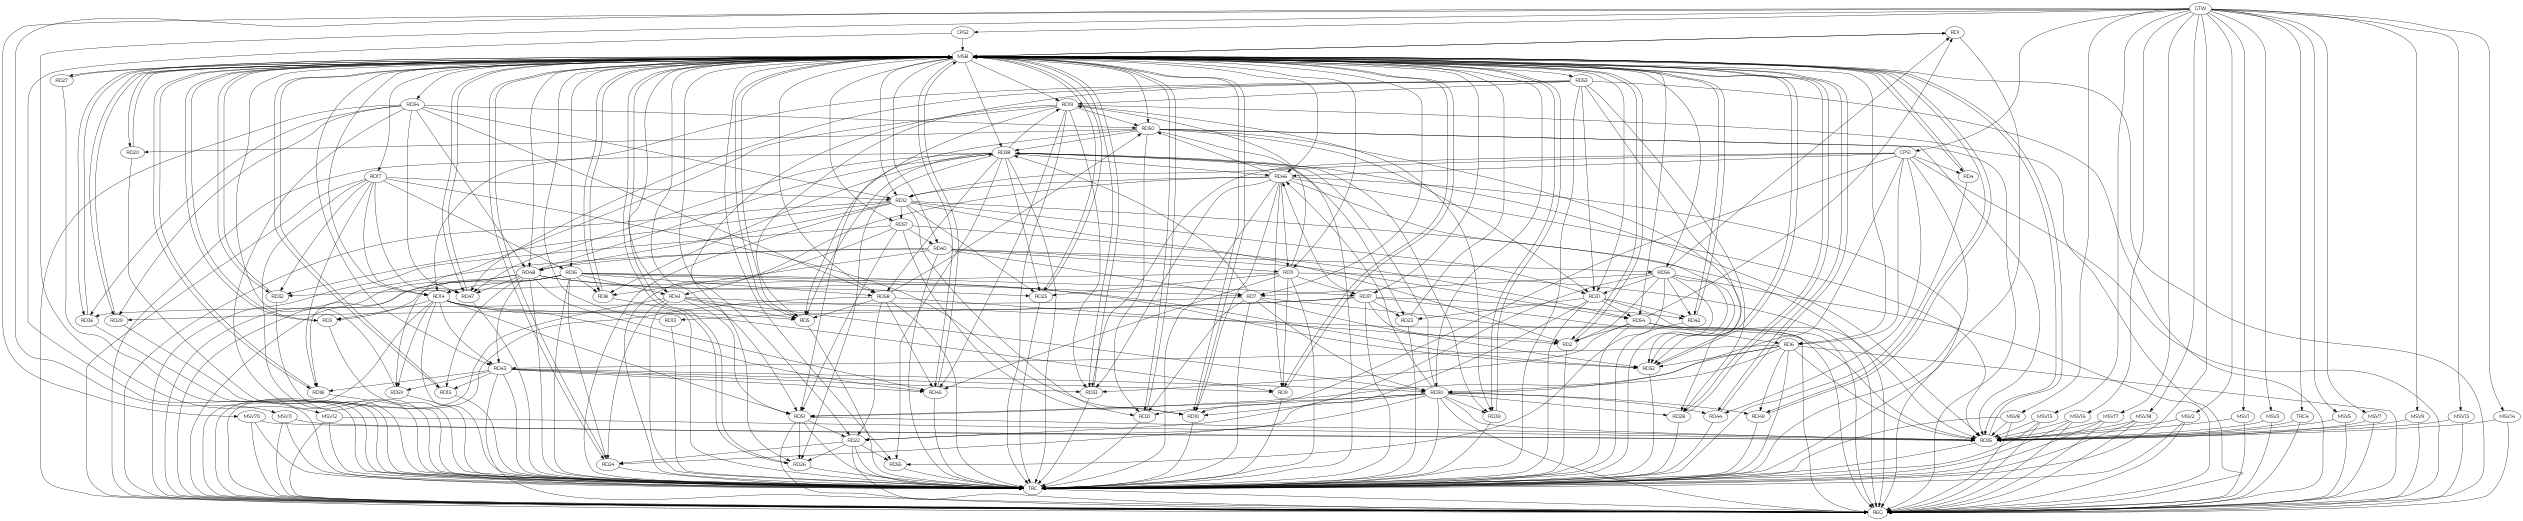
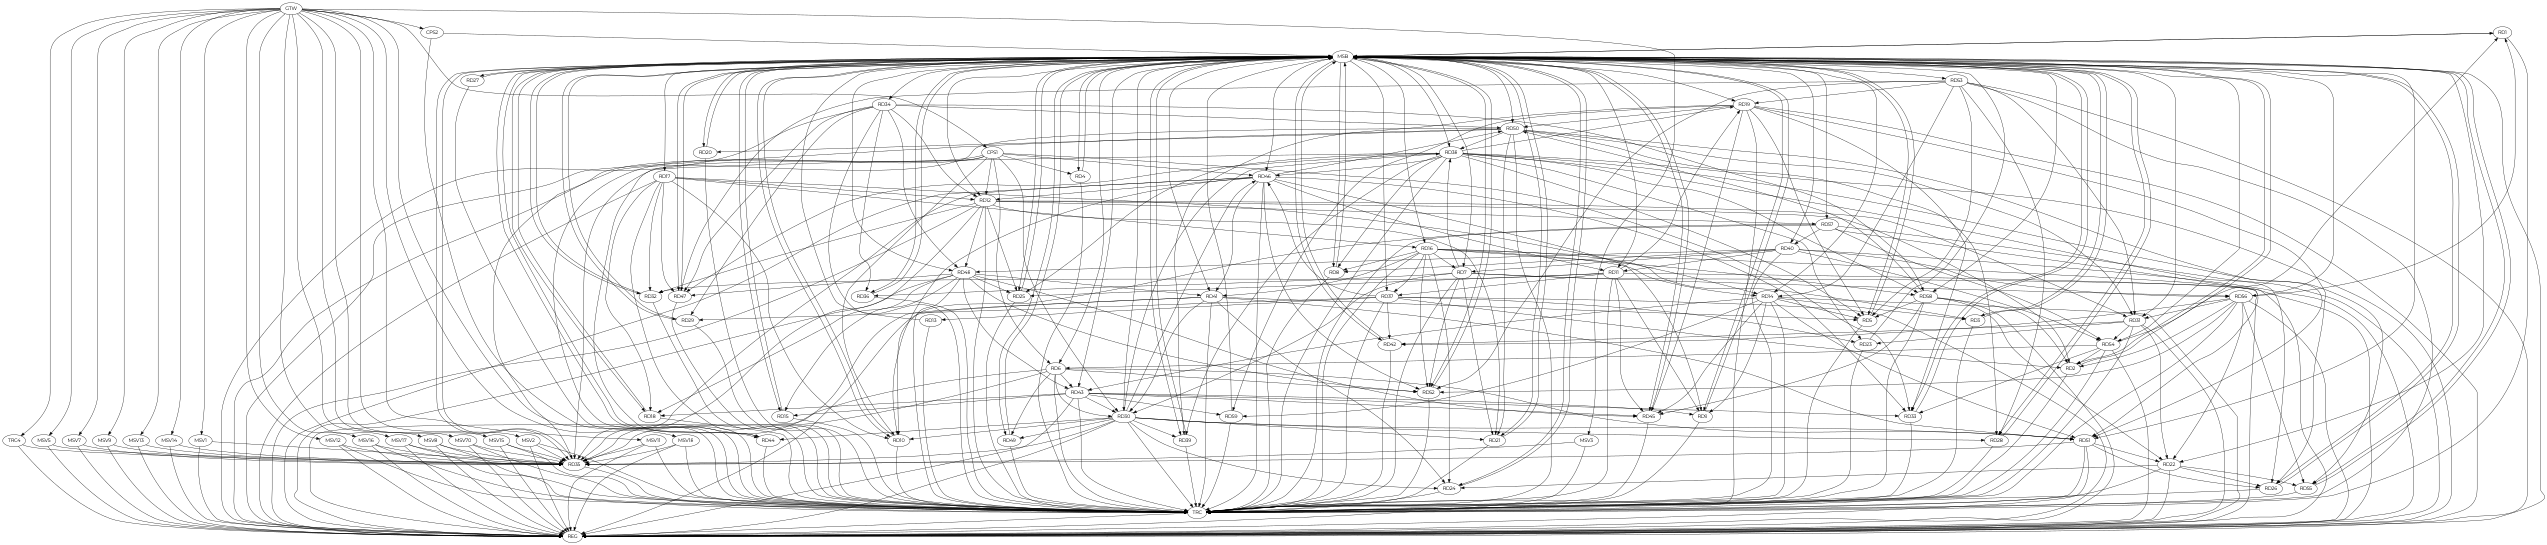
none -> (2473, 94)
(760, 197) -> (1086, 285)
(1449, 285) -> (1868, 287)
